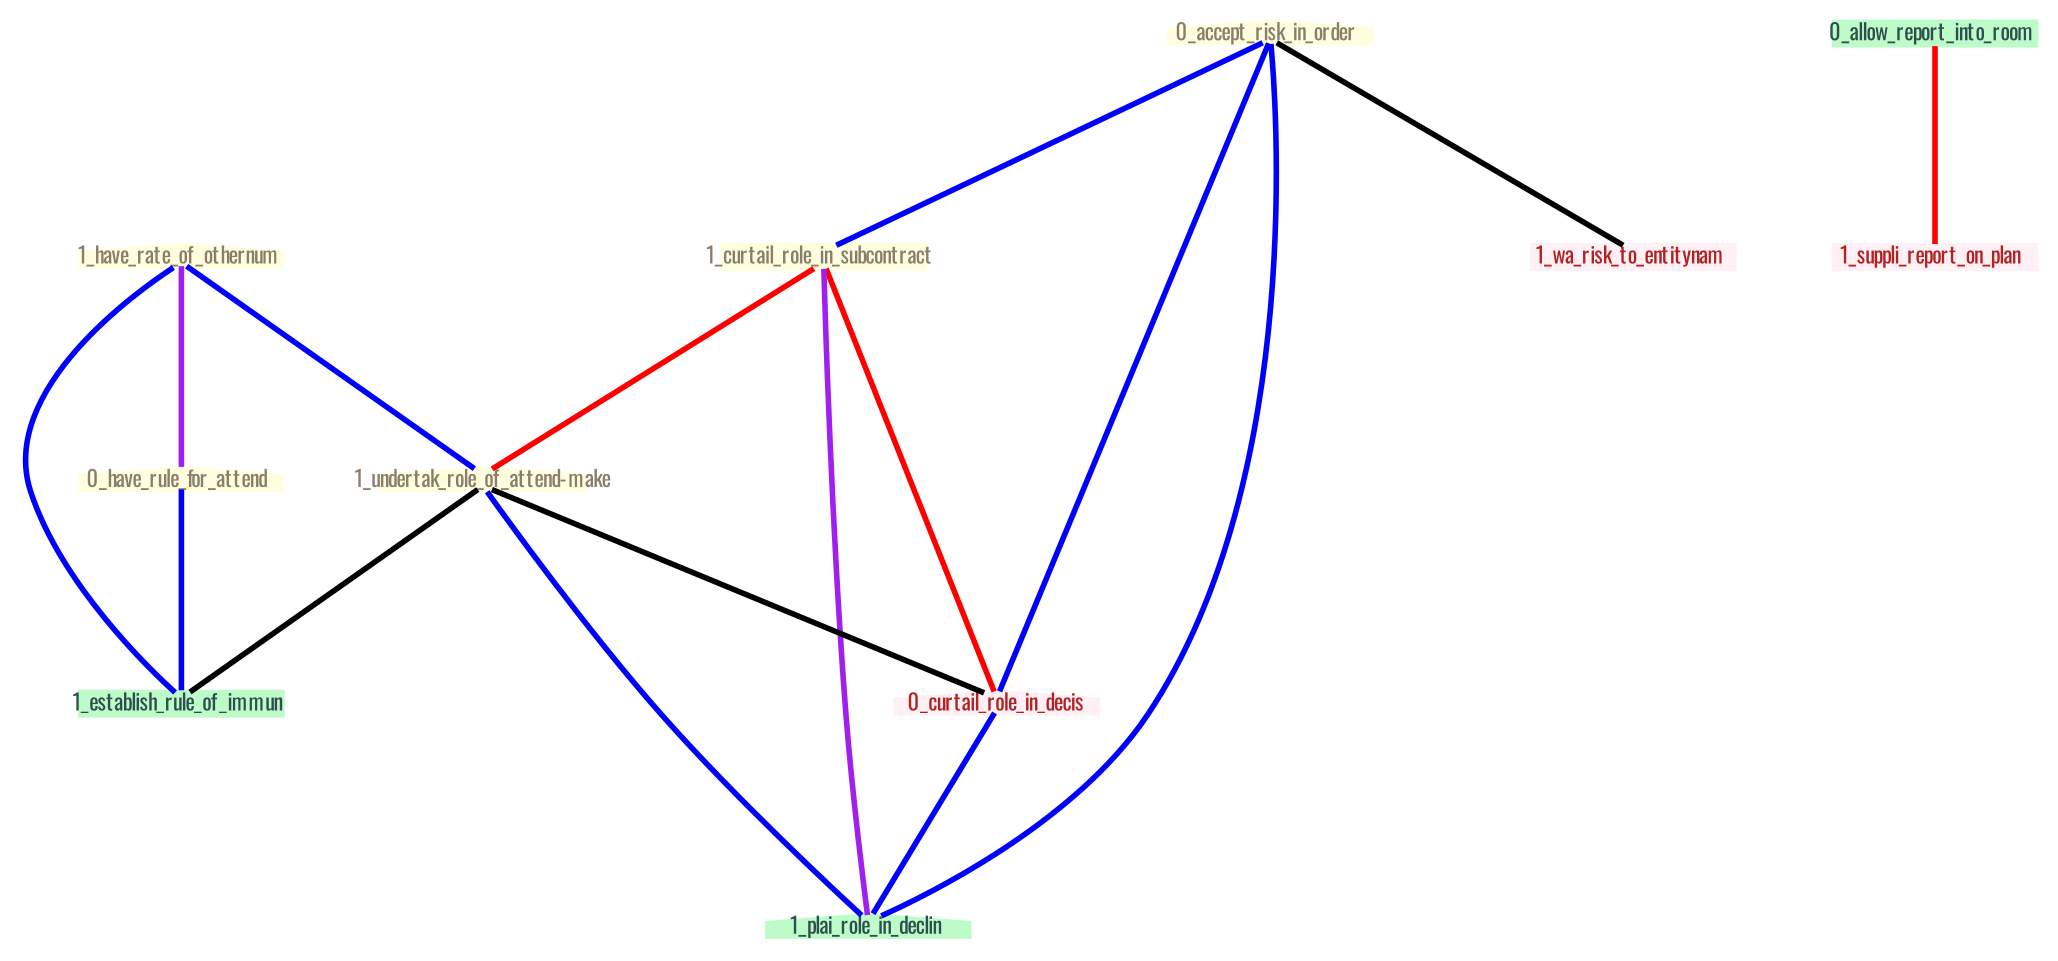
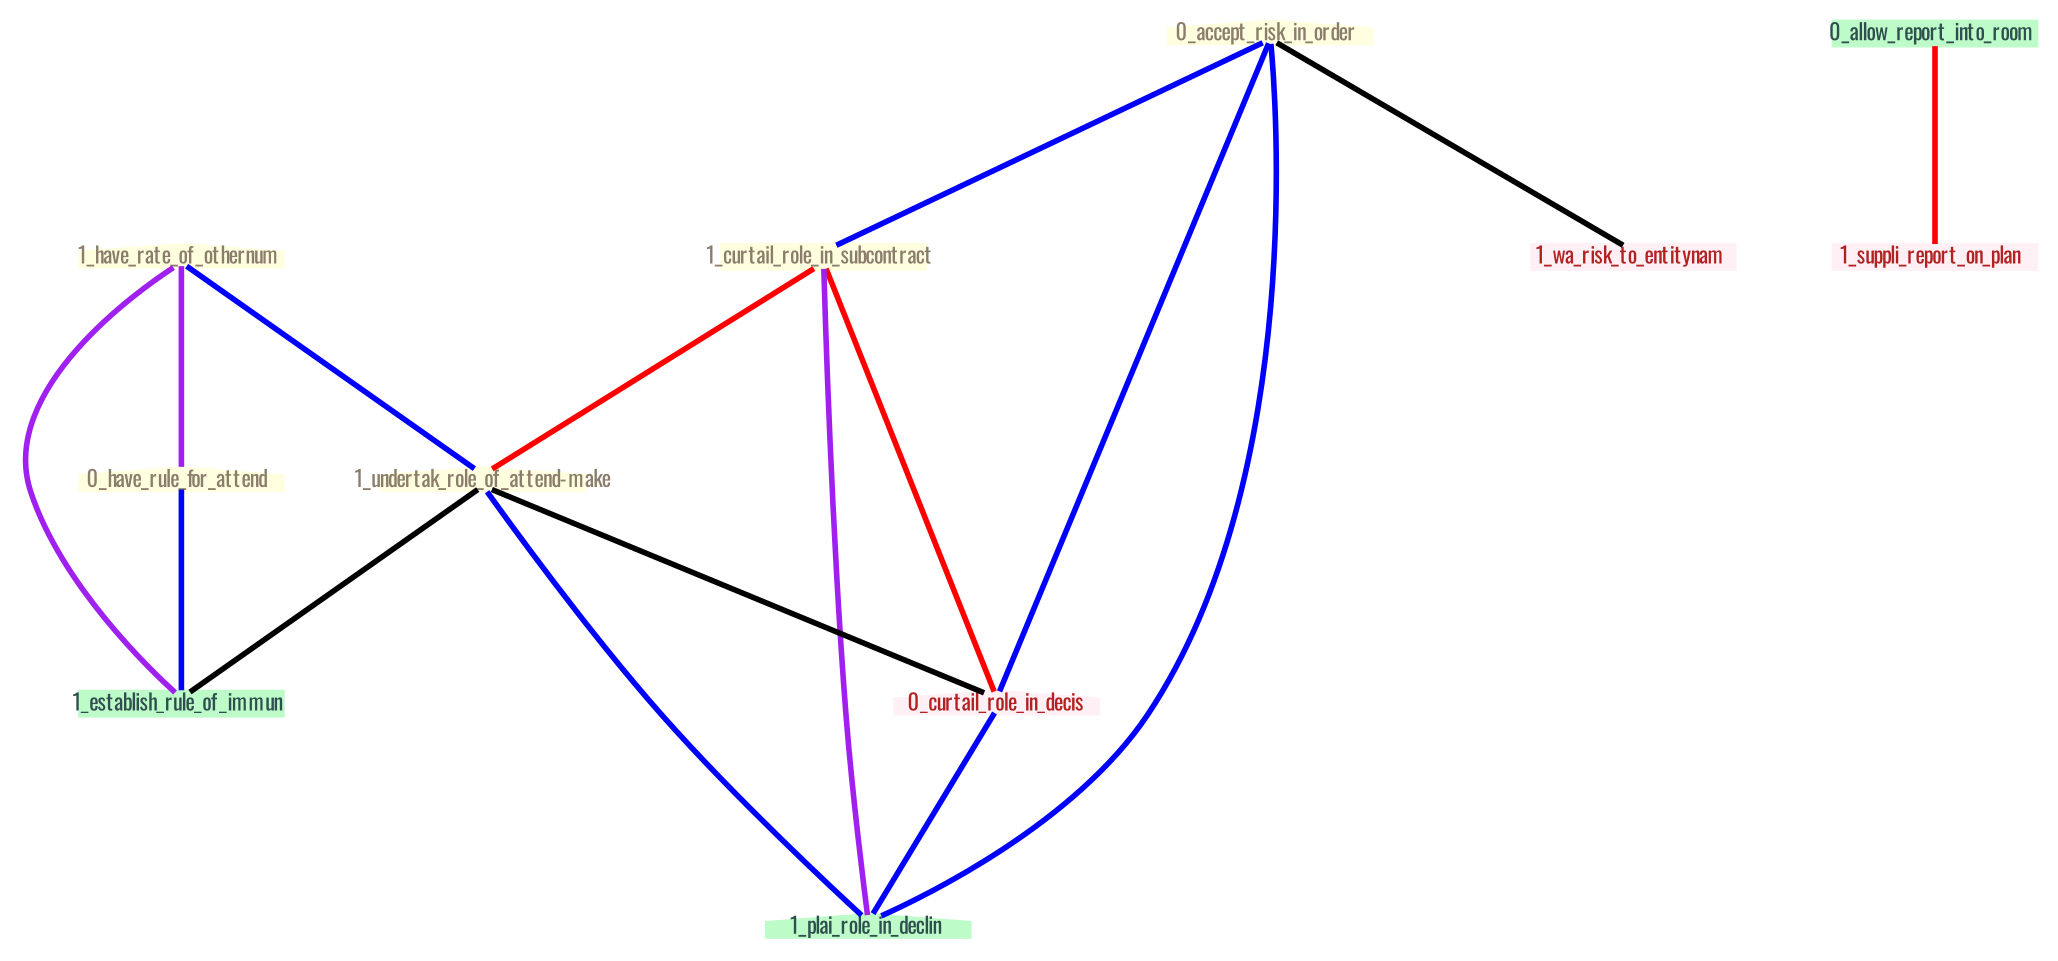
(29, 475) -> (29, 475)
